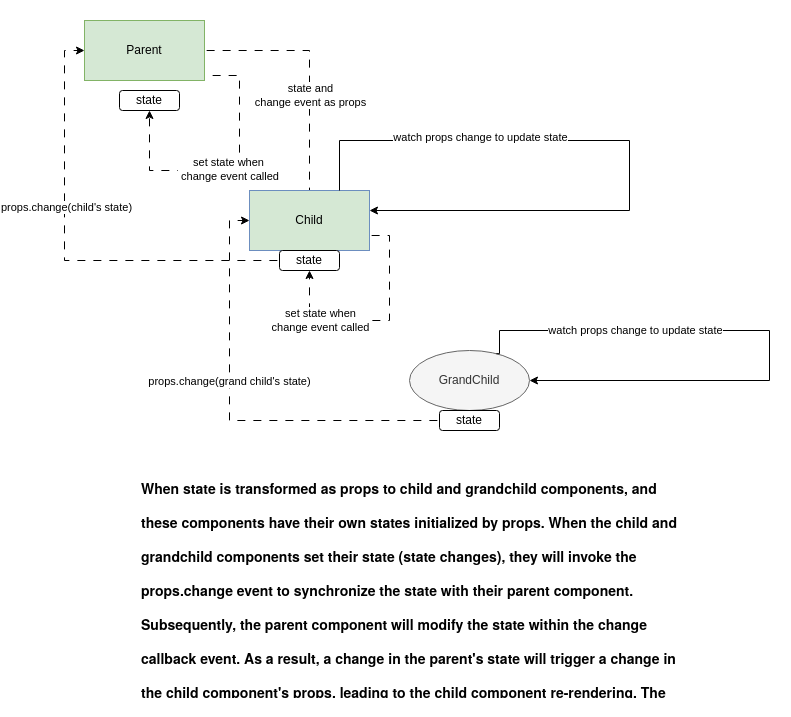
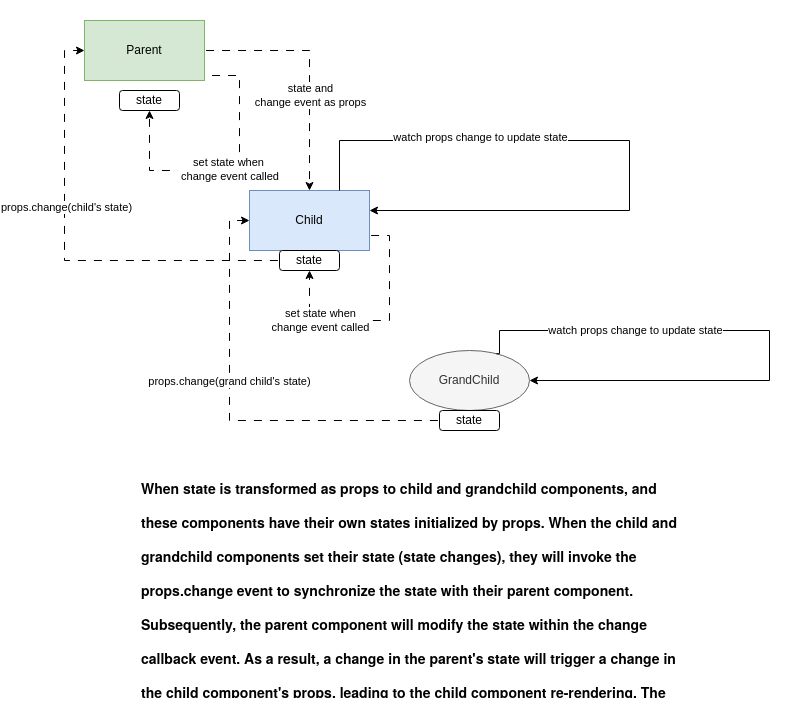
(310, 149) -> (310, 148)
(310, 221) -> (310, 221)
